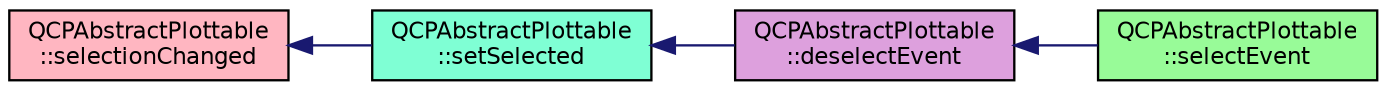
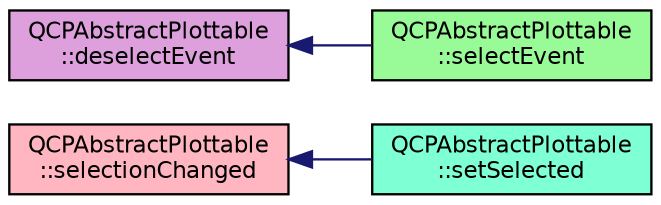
(705, 45) -> none
